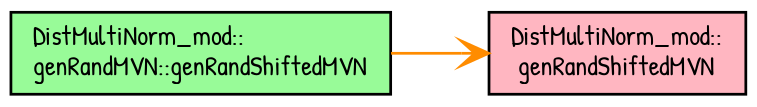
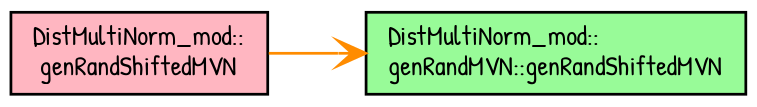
(426, 53) -> (303, 53)
